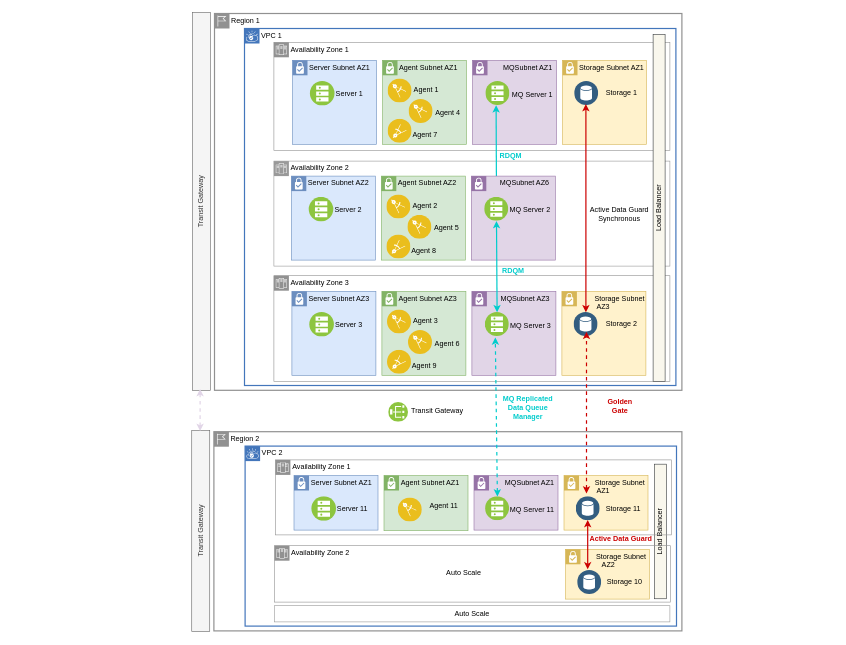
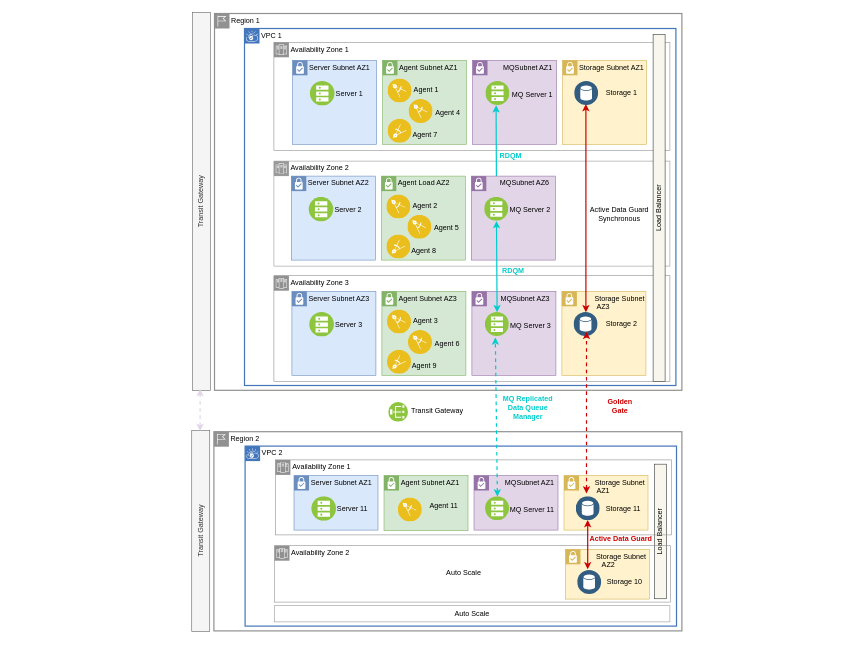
(428, 183) -> (424, 183)
